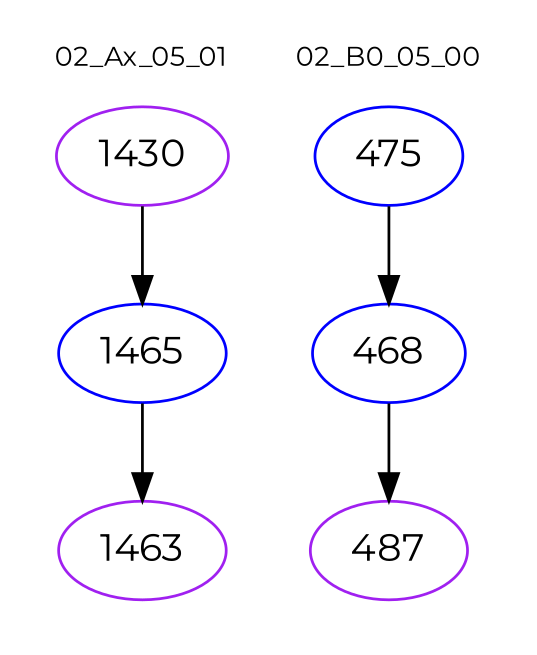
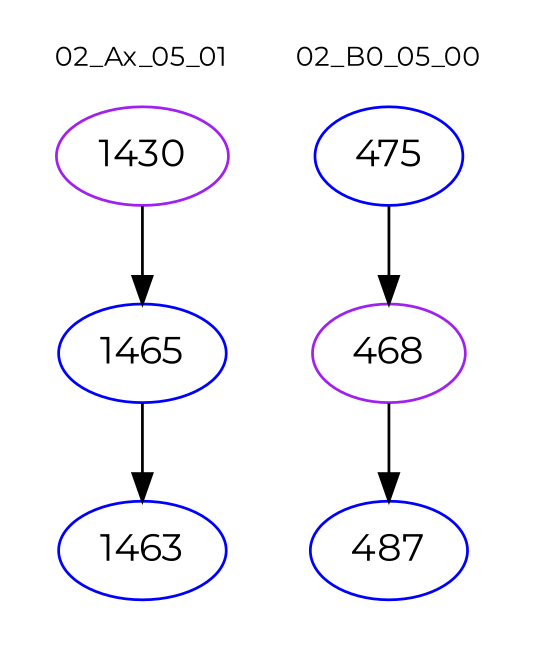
(389, 353) -> (389, 353)
(142, 551) -> (142, 551)
(389, 551) -> (389, 551)
